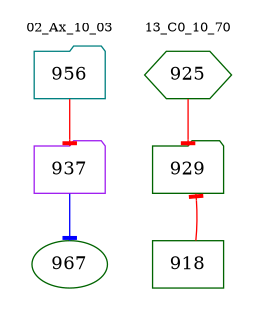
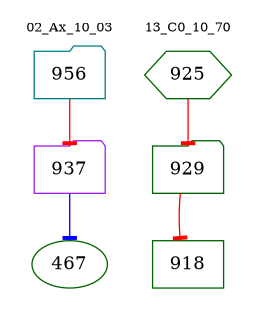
(197, 220) -> (179, 214)
(70, 264) -> (70, 264)
